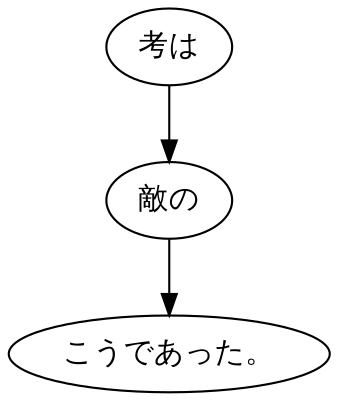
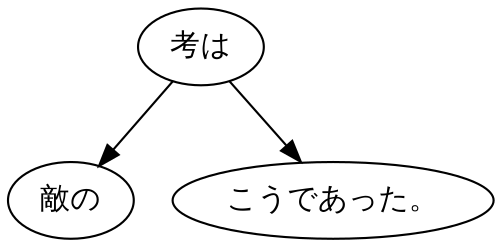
(169, 267) -> (258, 113)
